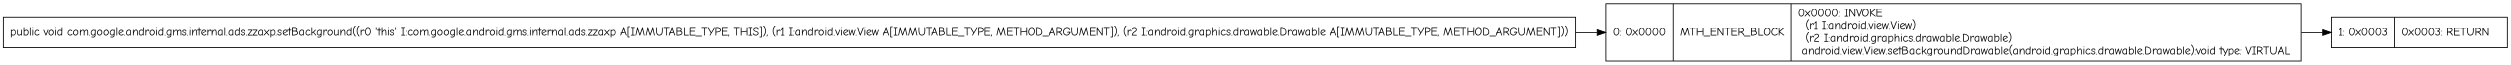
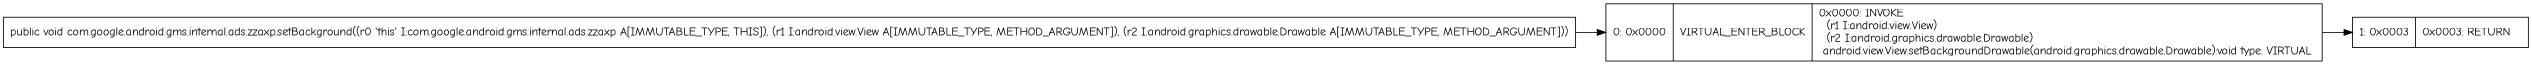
(1732, 32) -> (1743, 32)
